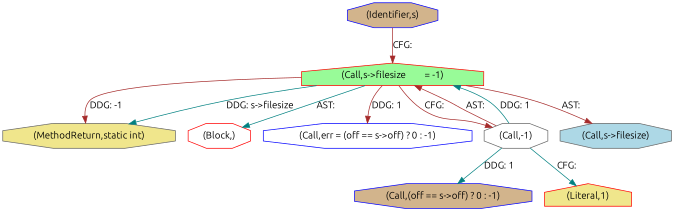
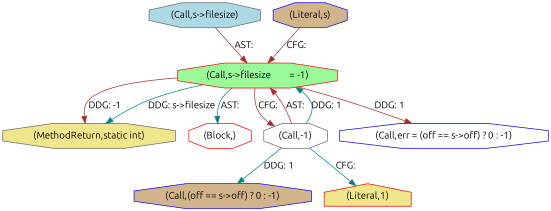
(393, 15) -> (310, 15)
(393, 76) -> (257, 76)
(527, 99) -> (229, 43)
